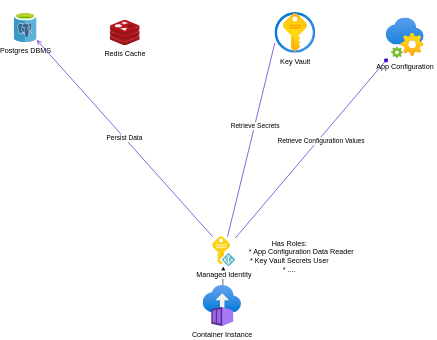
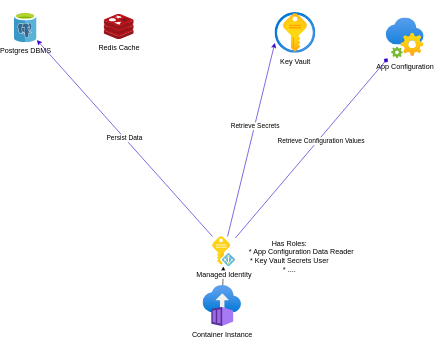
(125, 33) -> (119, 27)
(40, 43) -> (41, 44)
(274, 46) -> (274, 48)
